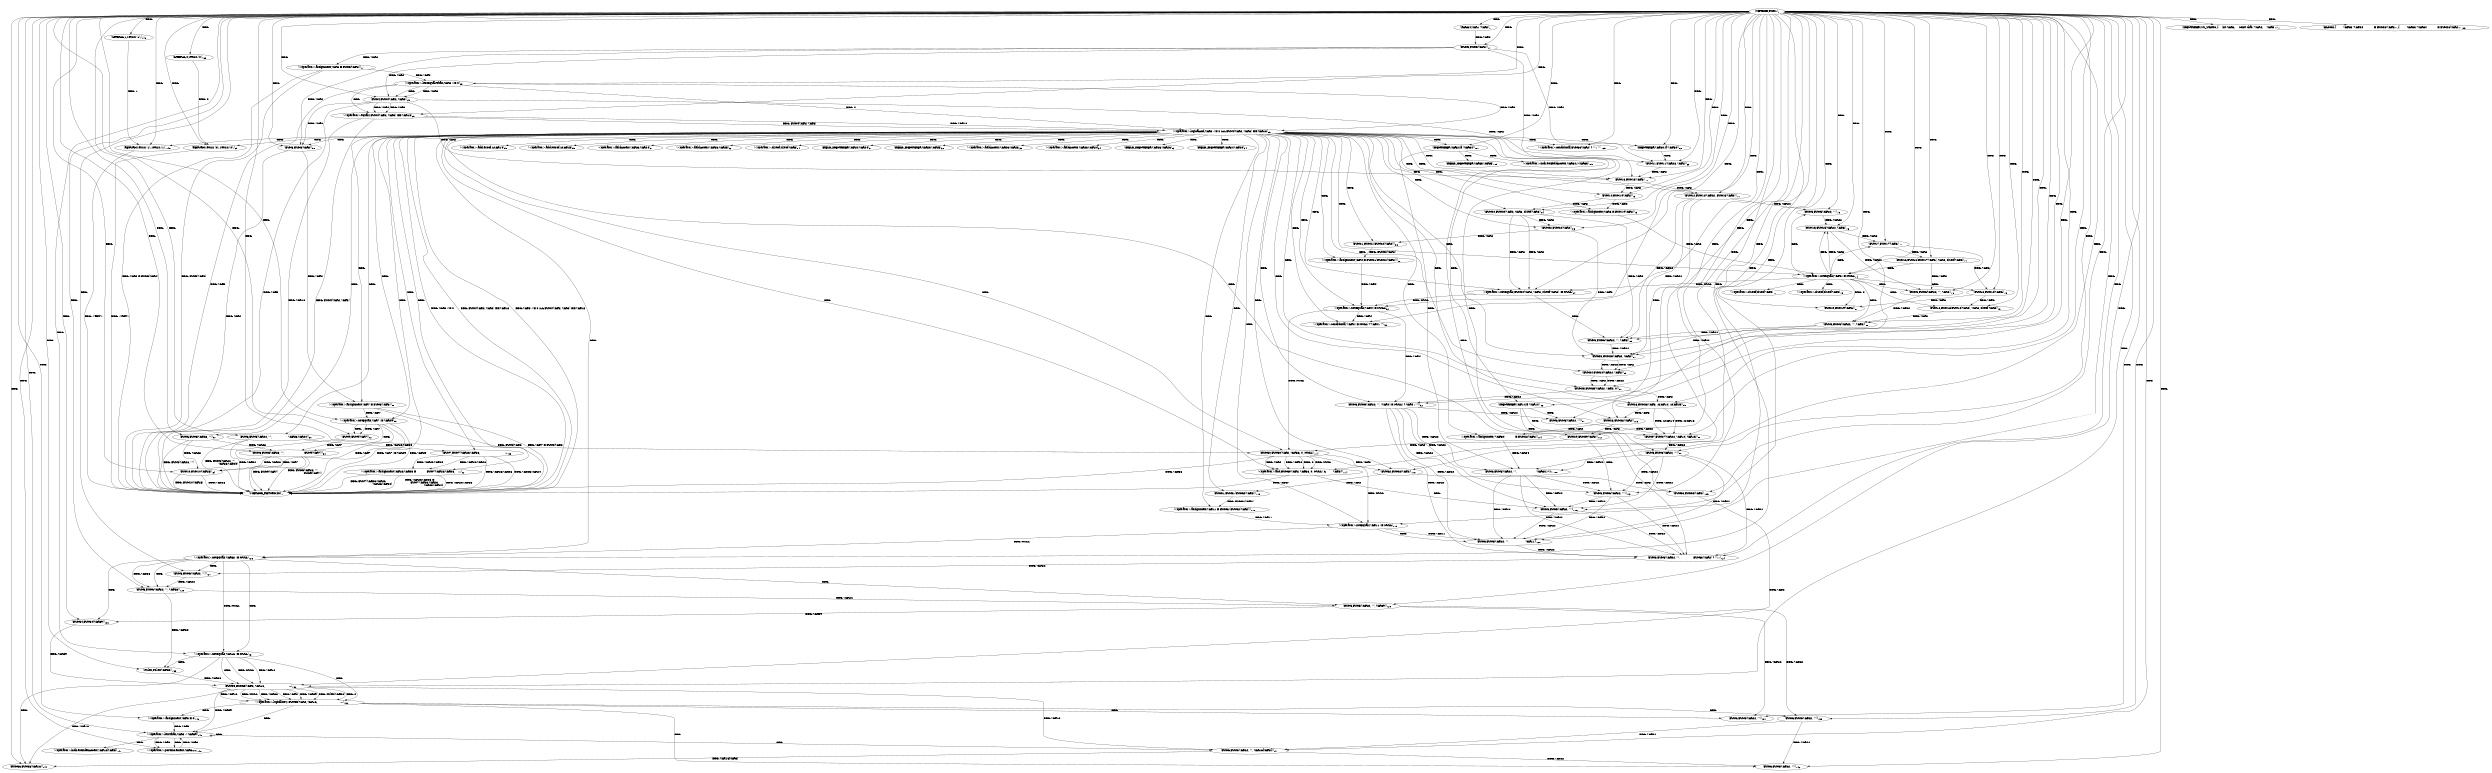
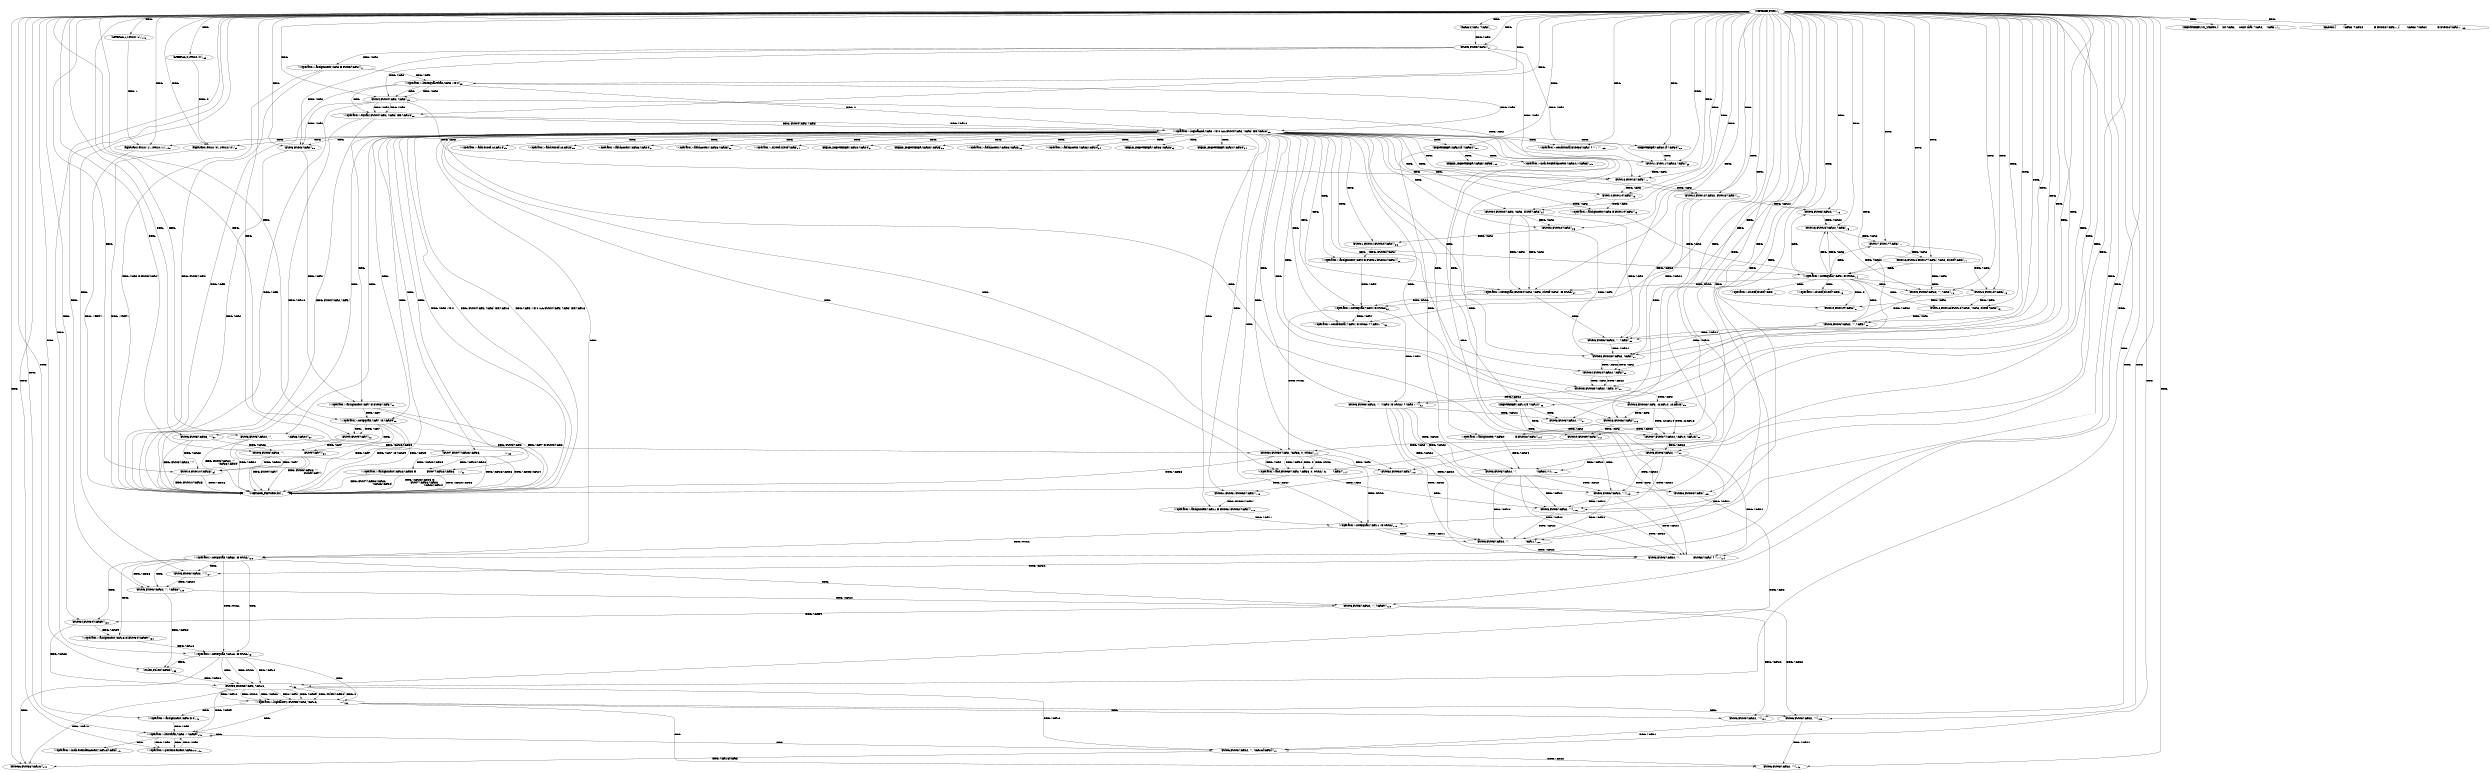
none -> (118, 638)
(59, 654) -> (59, 654)
(182, 662) -> (182, 662)
